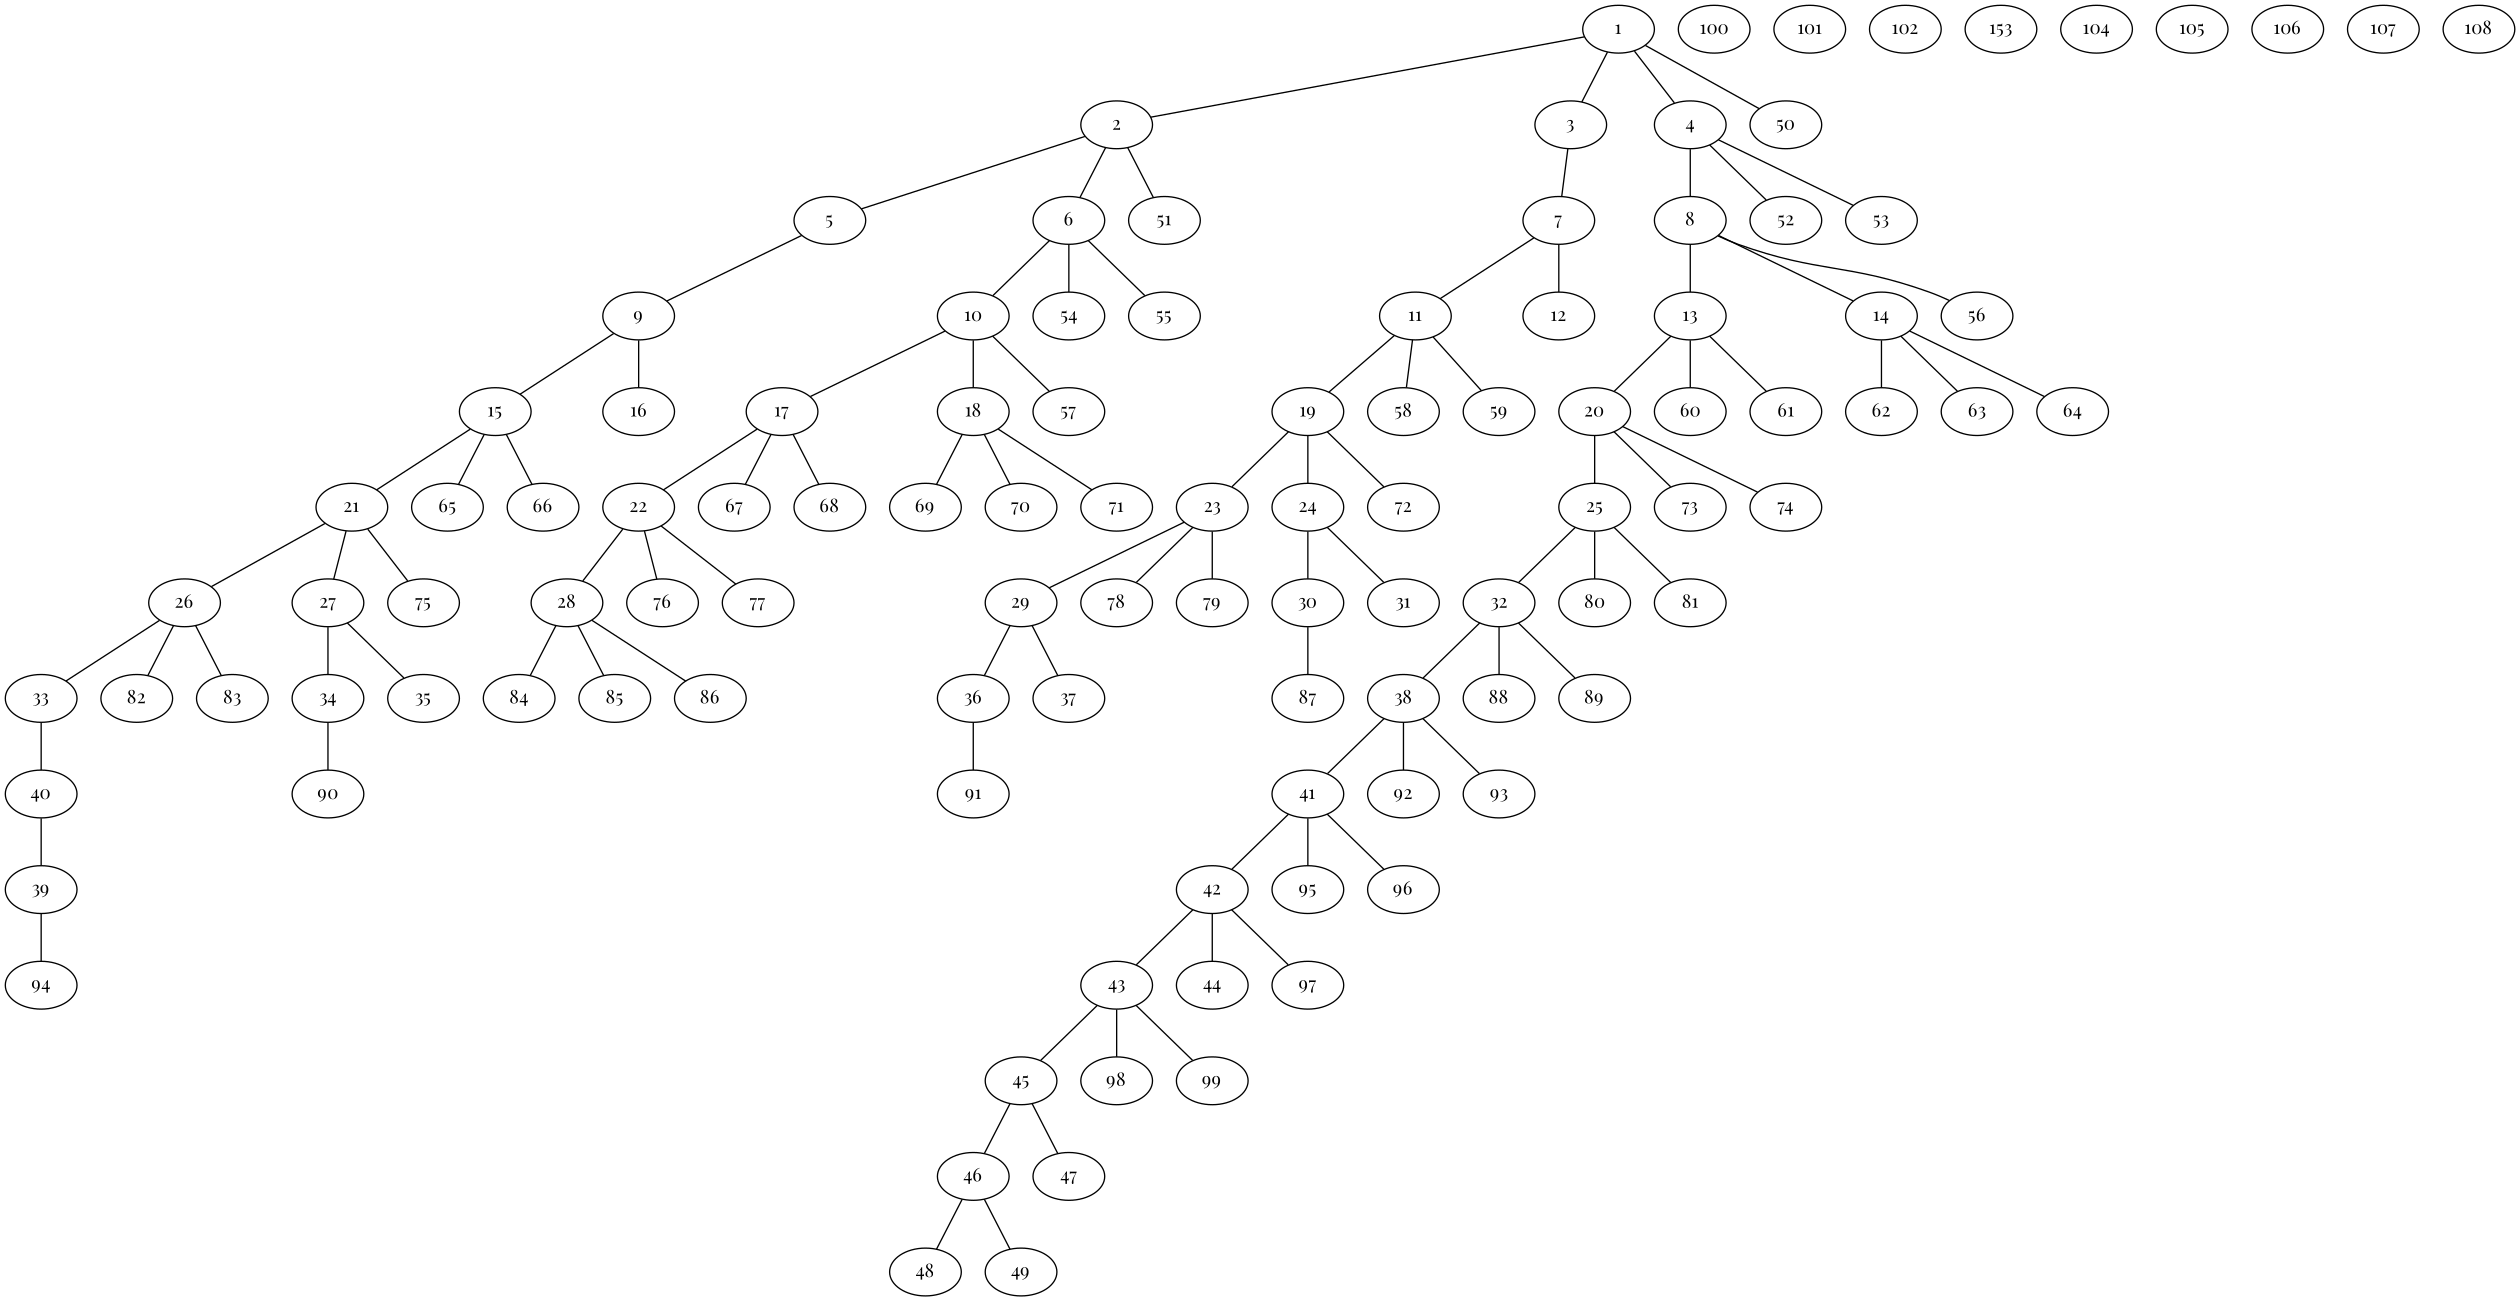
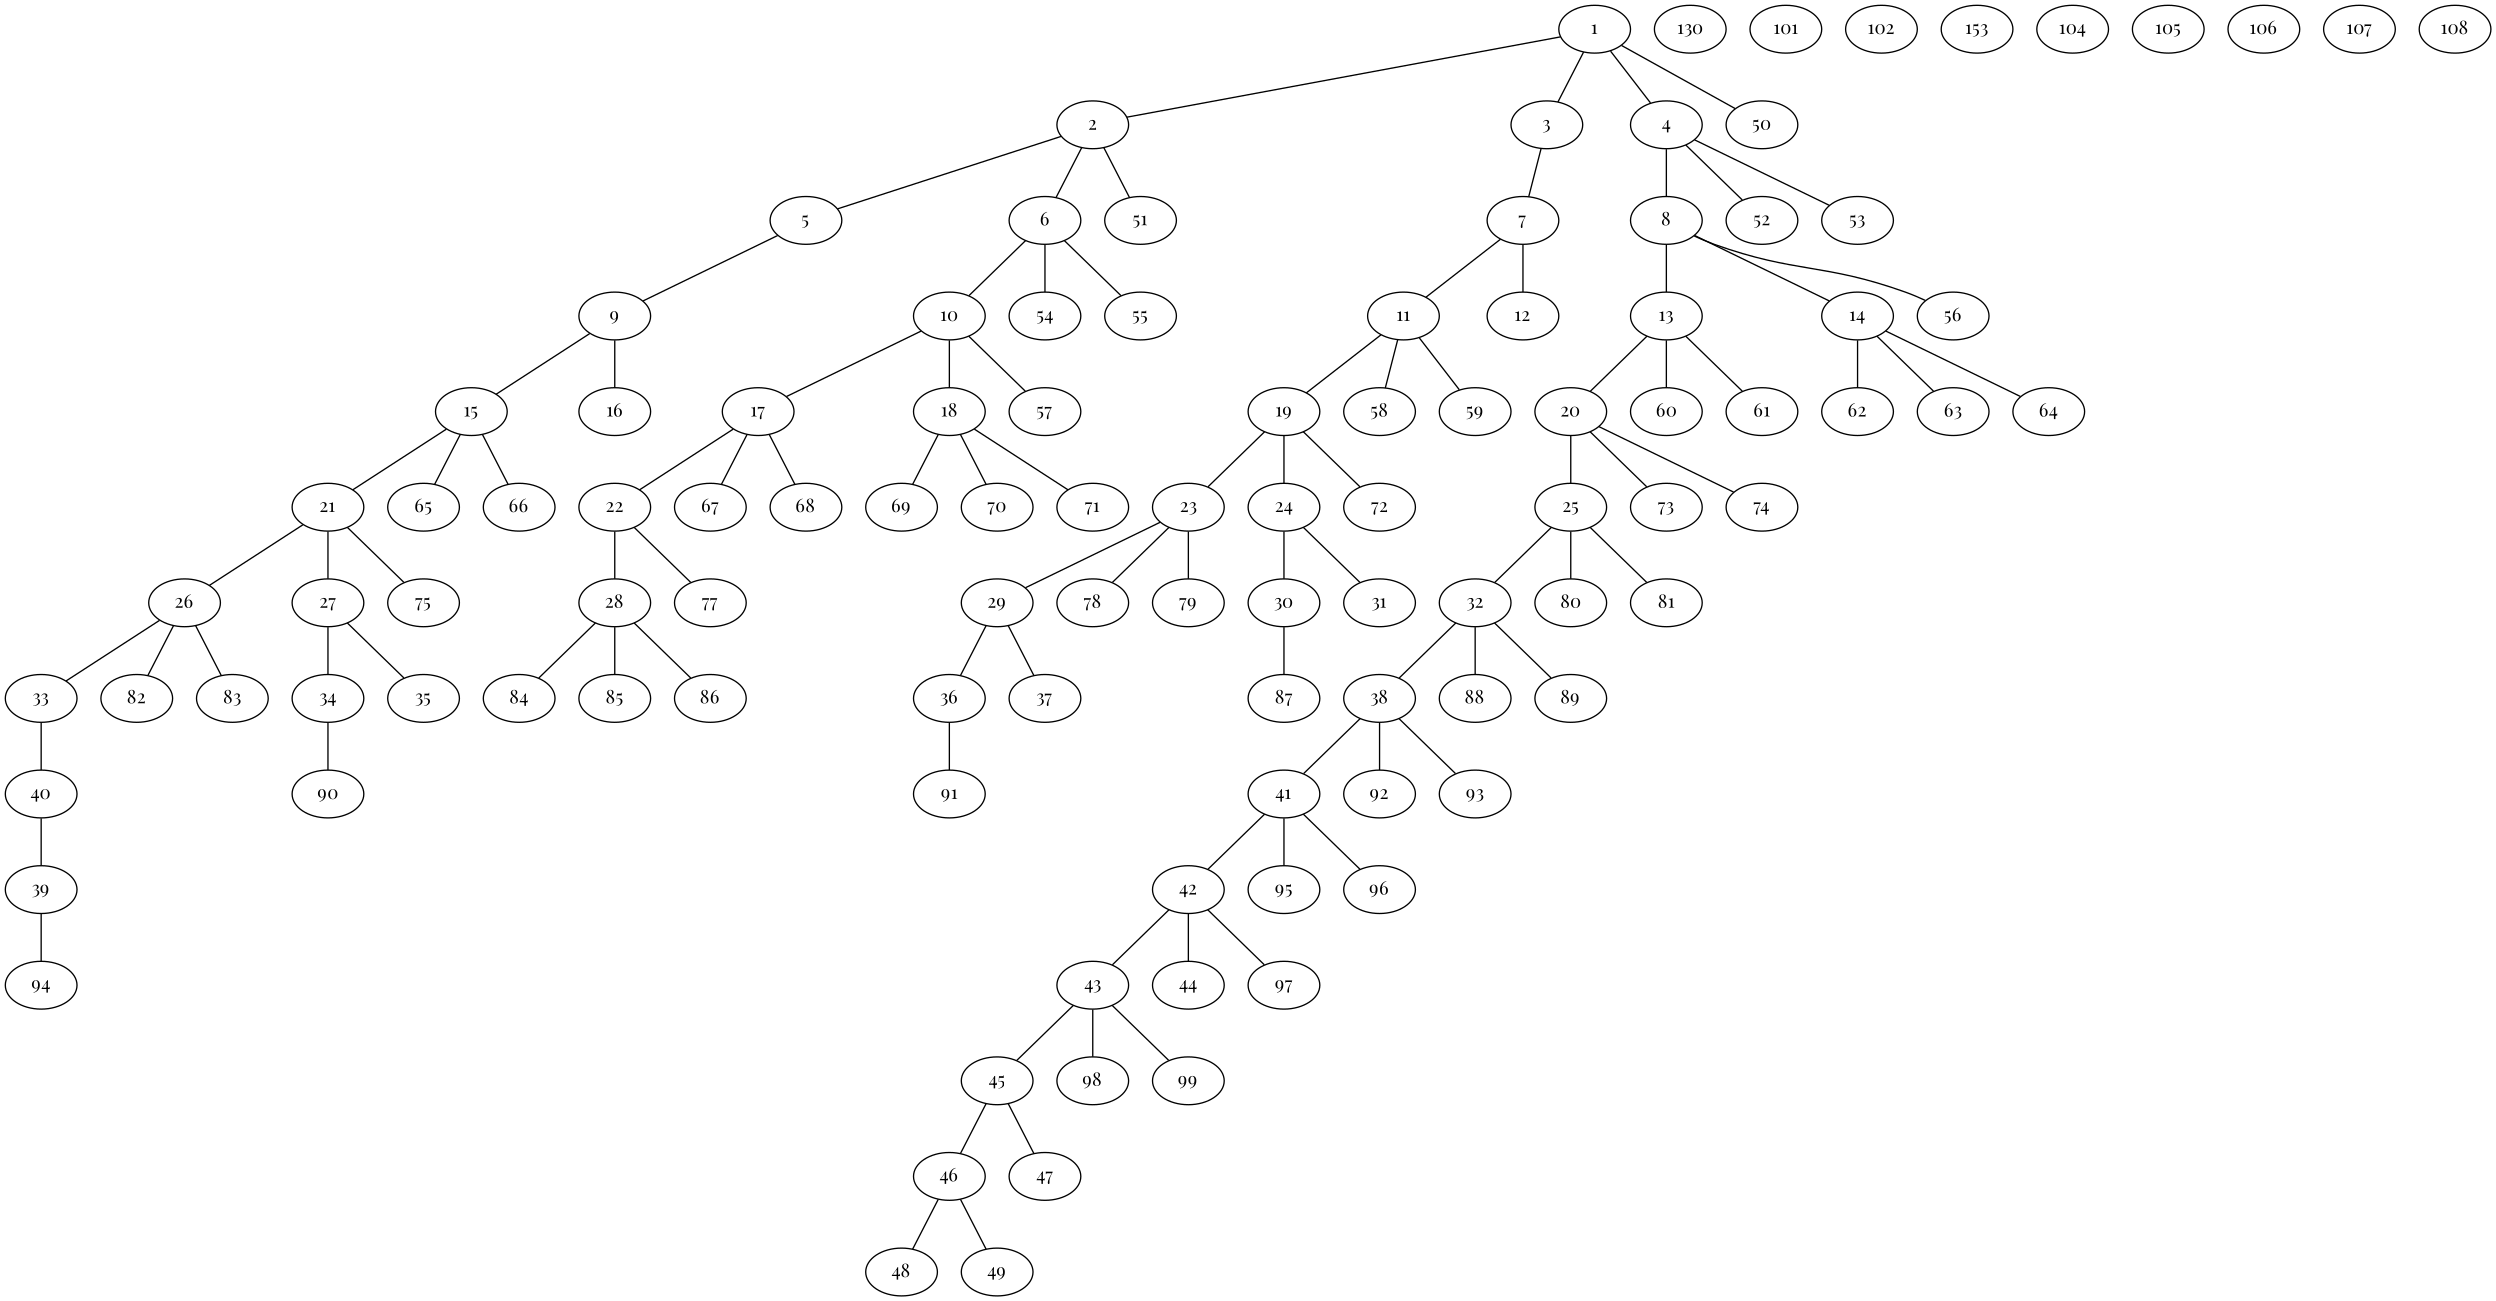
(1714, 29) -> (1690, 29)
(663, 603) -> none
